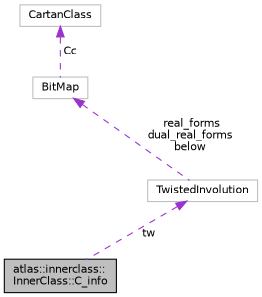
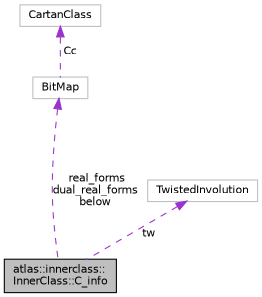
(136, 142) -> (52, 184)
